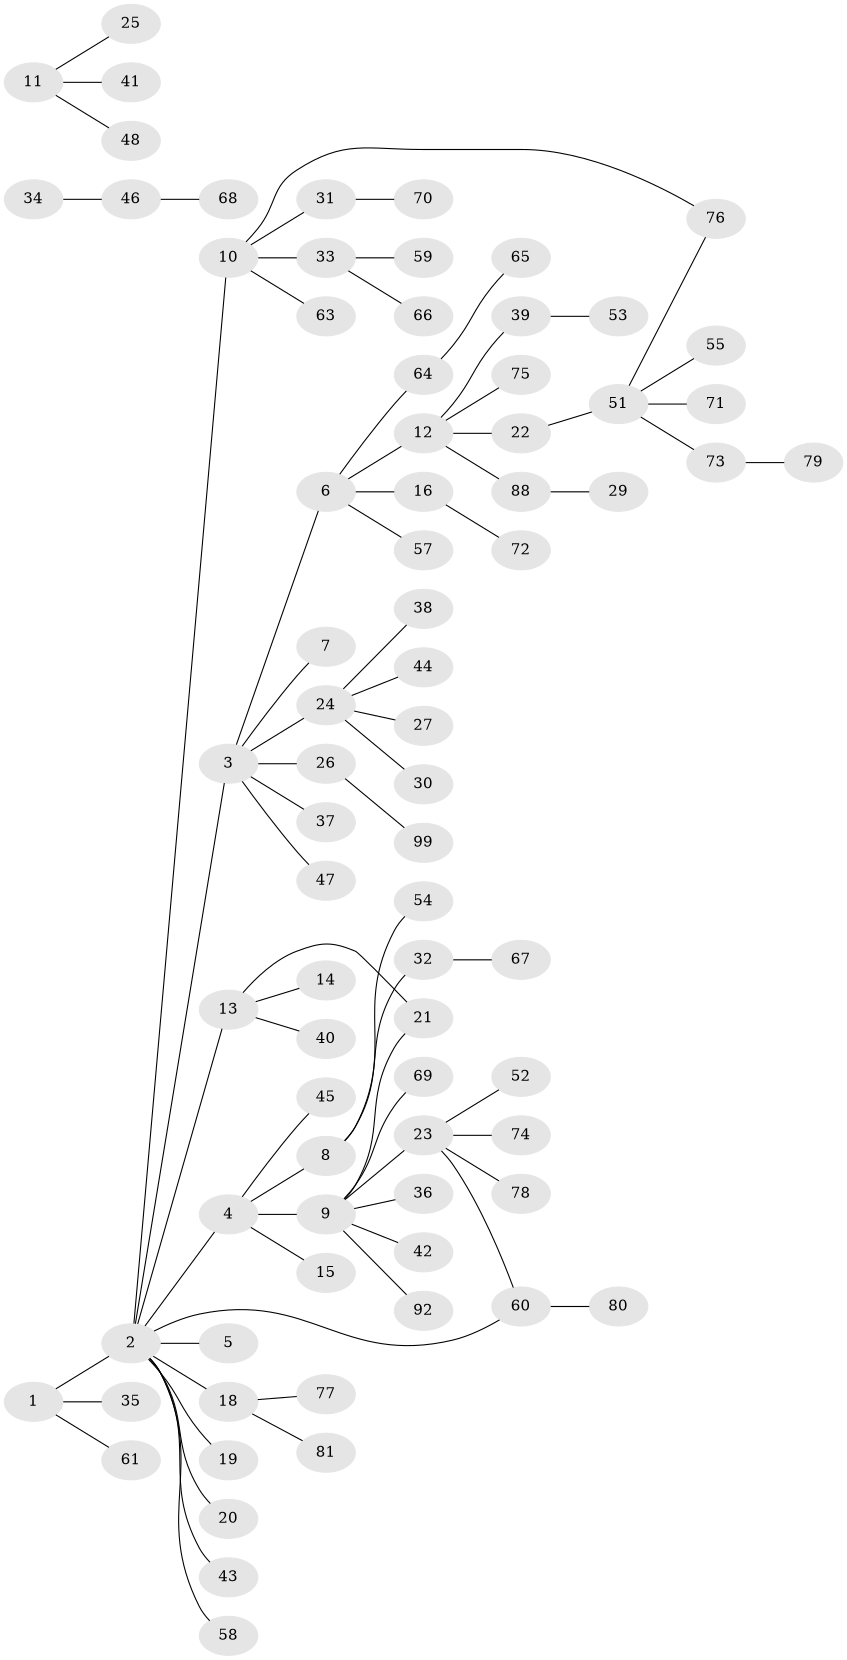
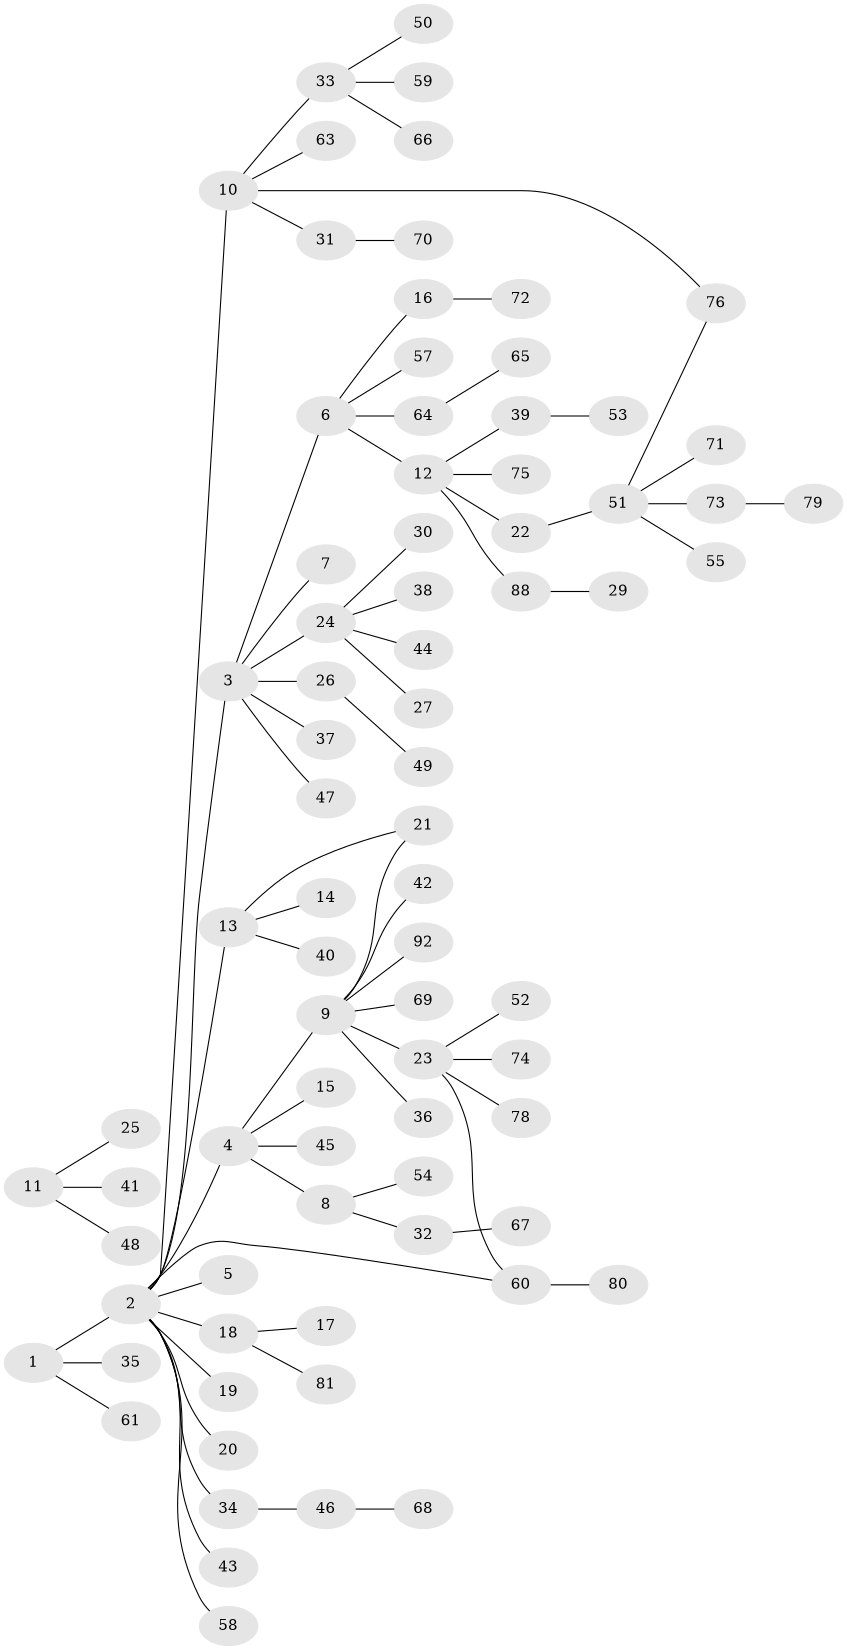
none -> (424, 24)
(424, 843) -> (424, 767)
(326, 1394) -> (326, 1326)
none -> (188, 1453)
